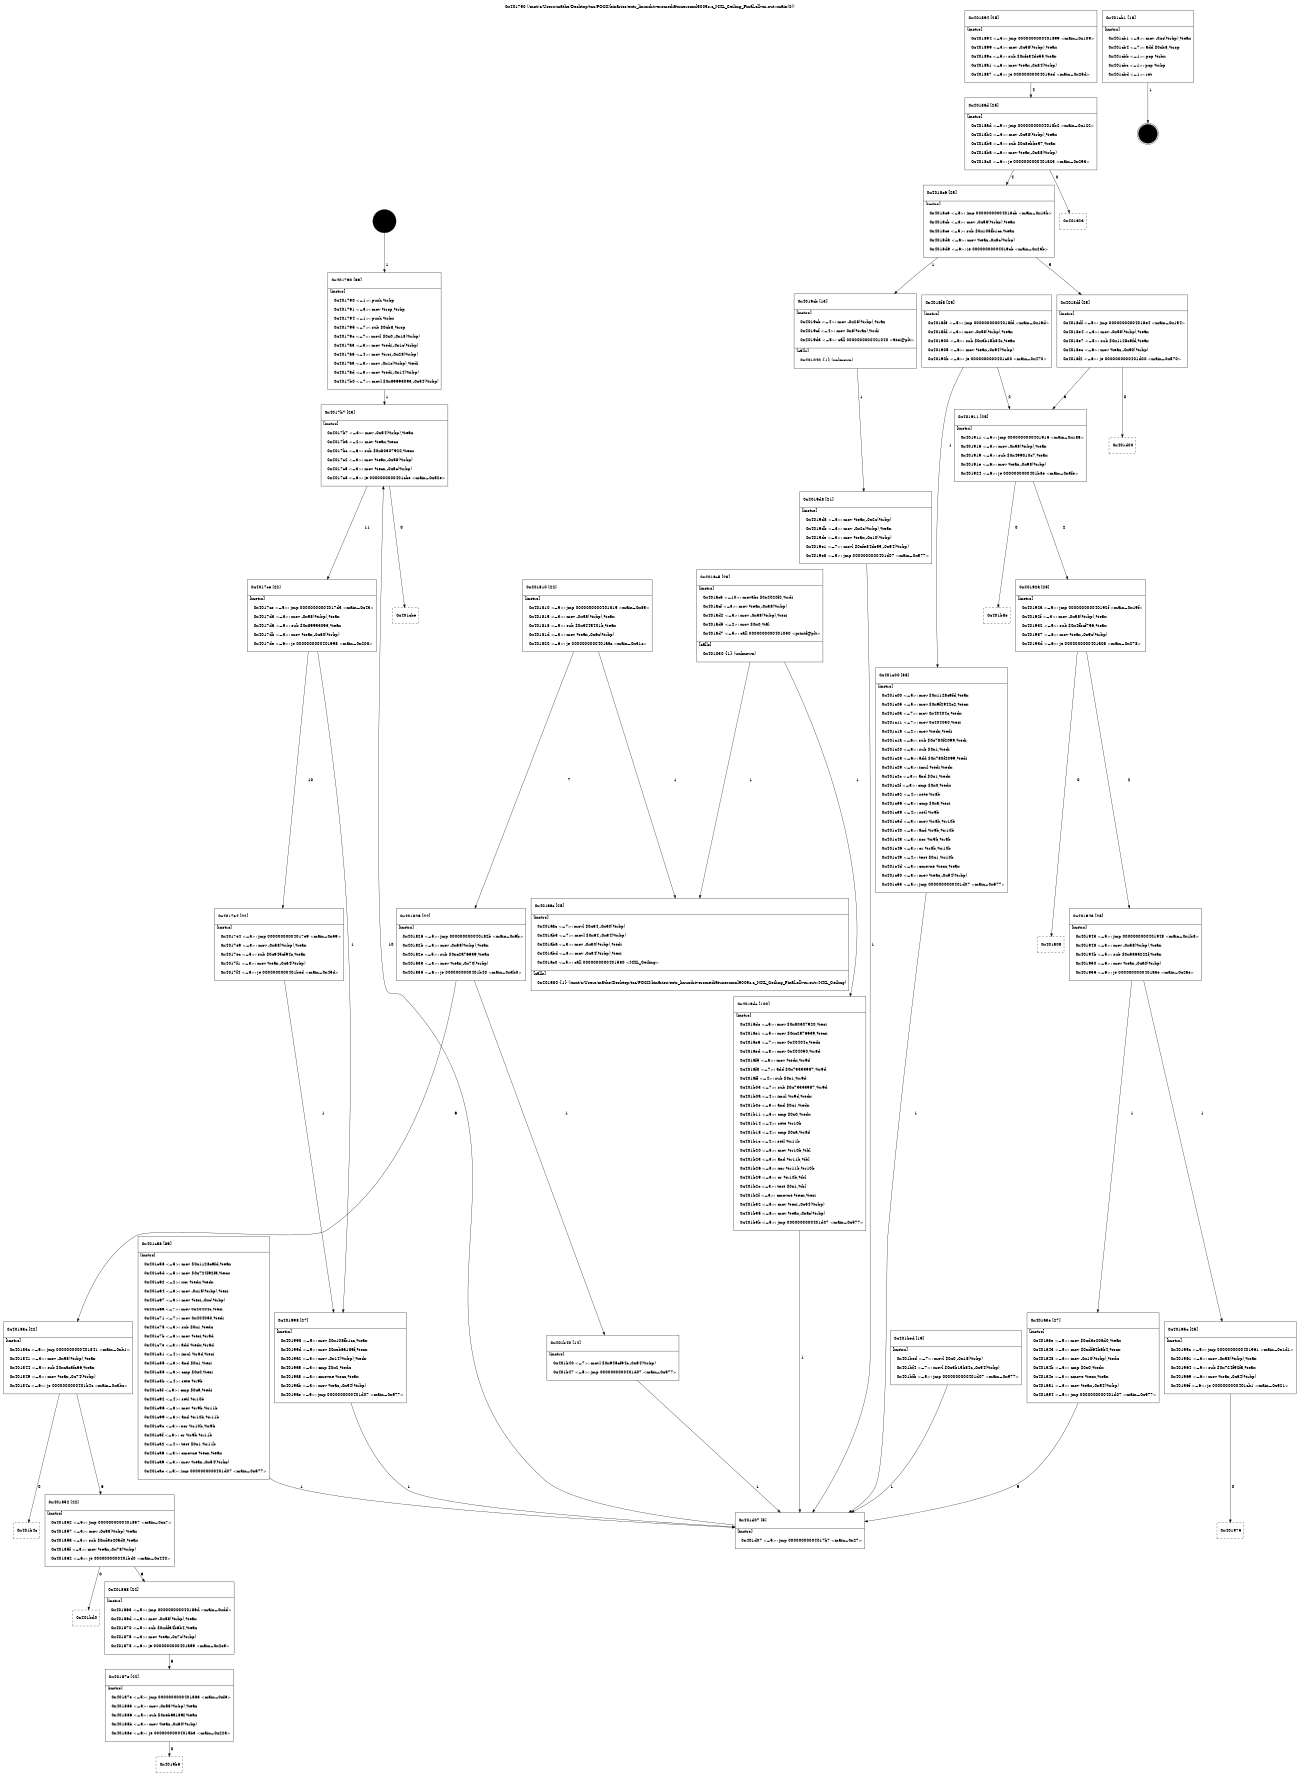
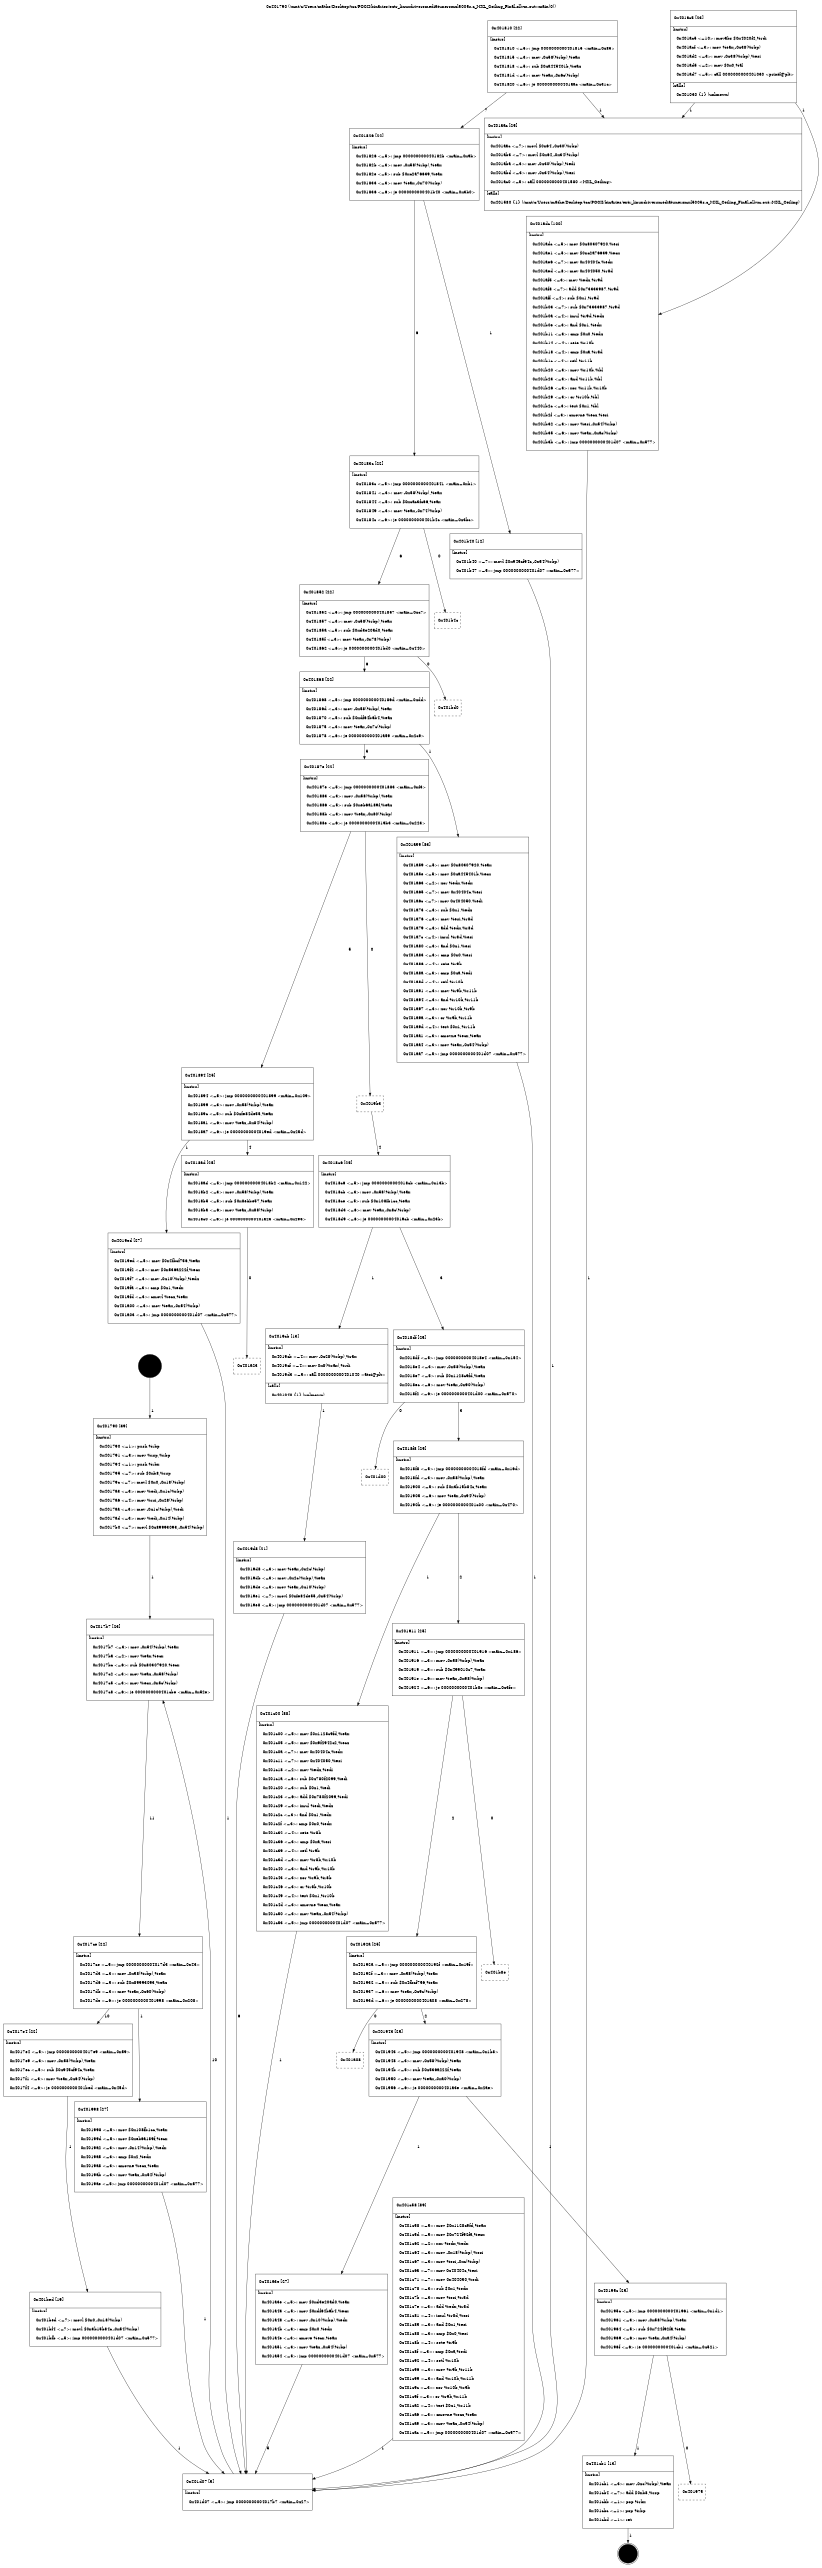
(1011, 176) -> (375, 1132)
(1072, 387) -> (459, 1420)
(406, 616) -> none
(872, 945) -> (238, 2016)
none -> (306, 948)
none -> (463, 950)
(309, 1145) -> (68, 2194)
none -> (174, 1278)
none -> (644, 2404)
